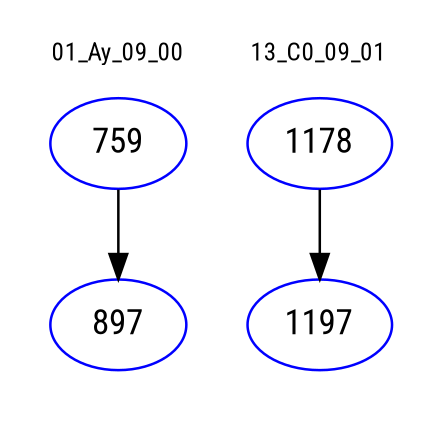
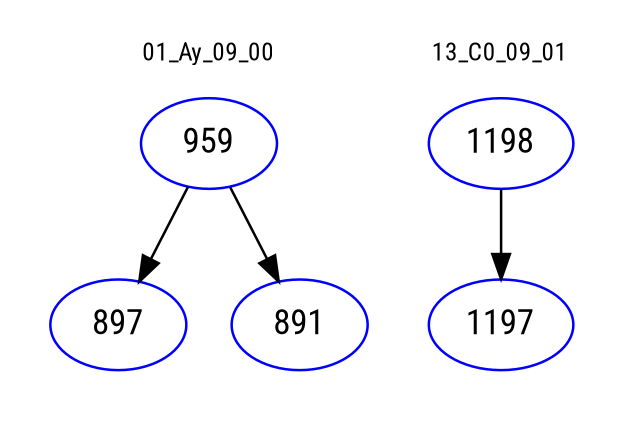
(118, 144) -> (209, 144)
(320, 144) -> (501, 144)
none -> (300, 325)
